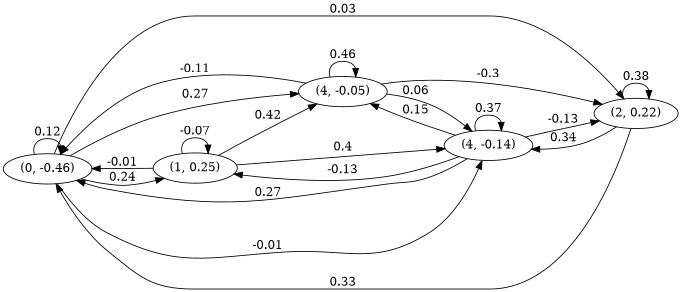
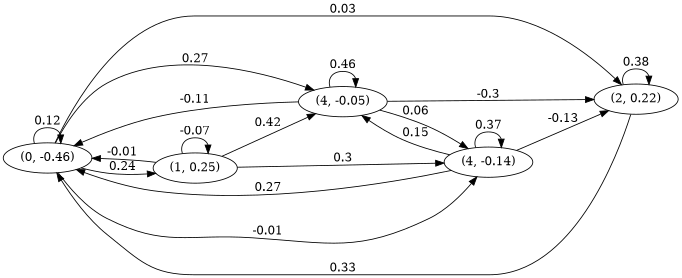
(580, 144) -> none
(343, 147) -> (343, 158)
(352, 180) -> none
